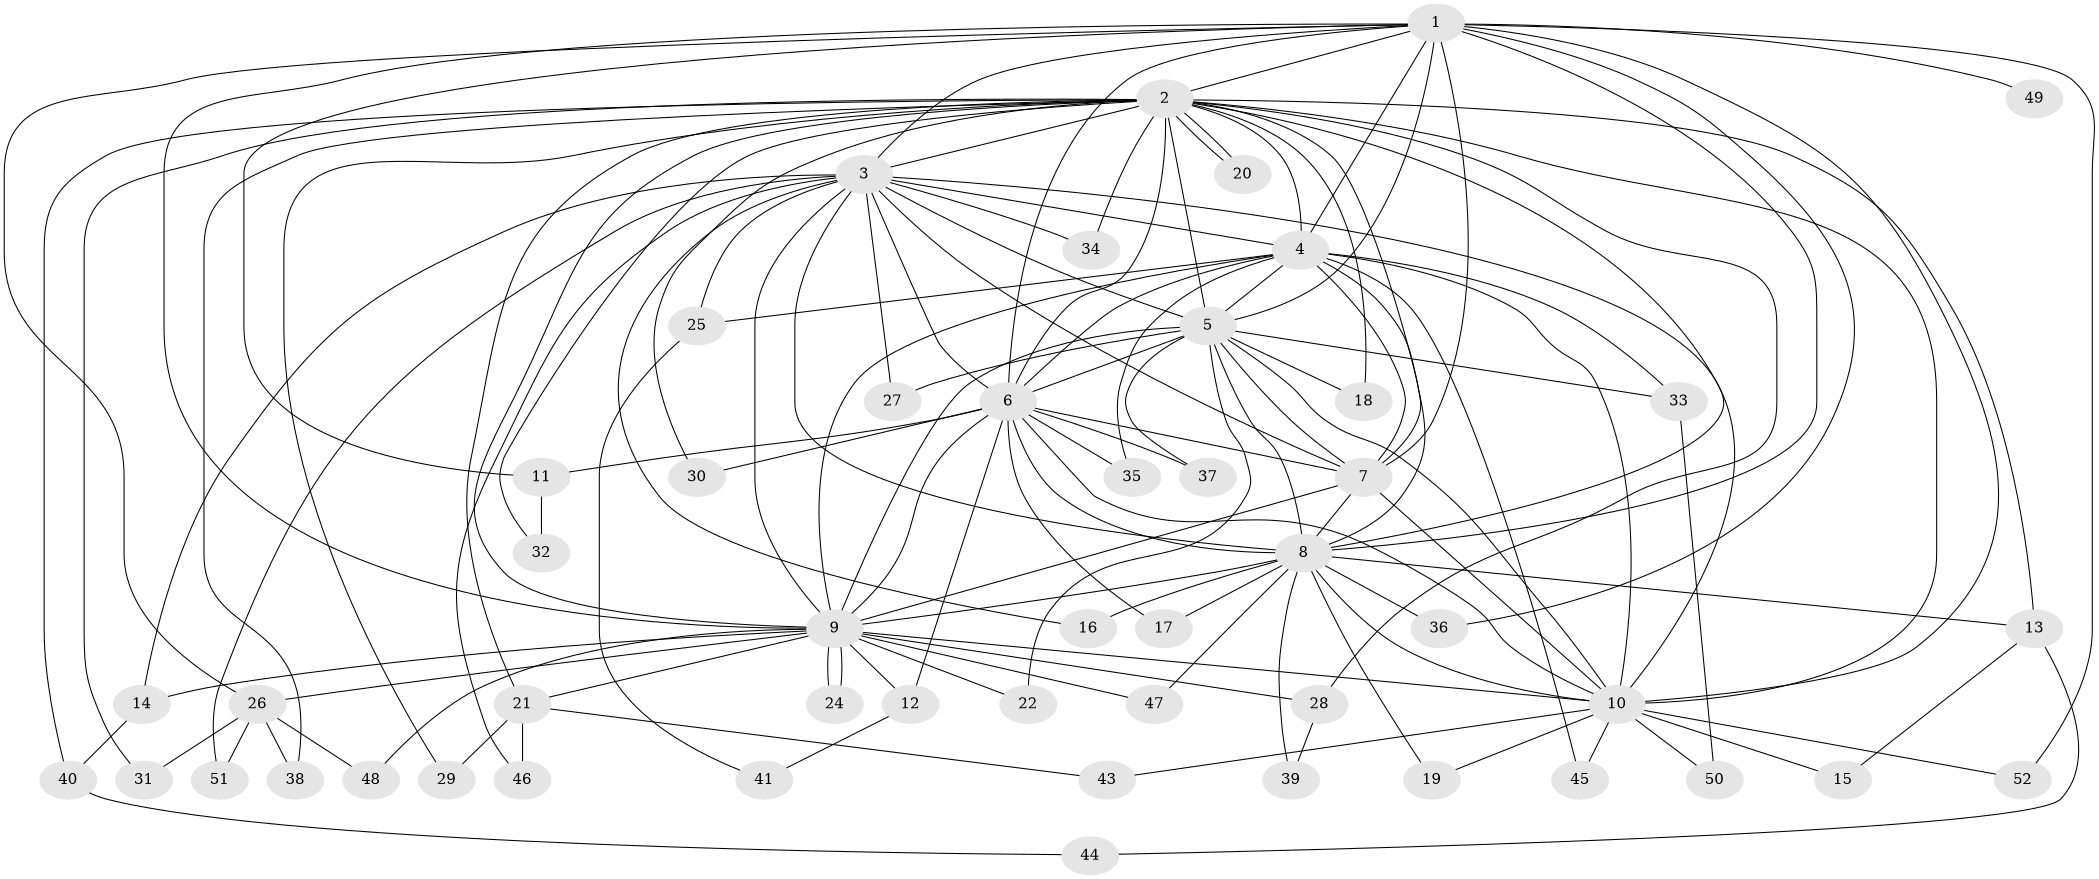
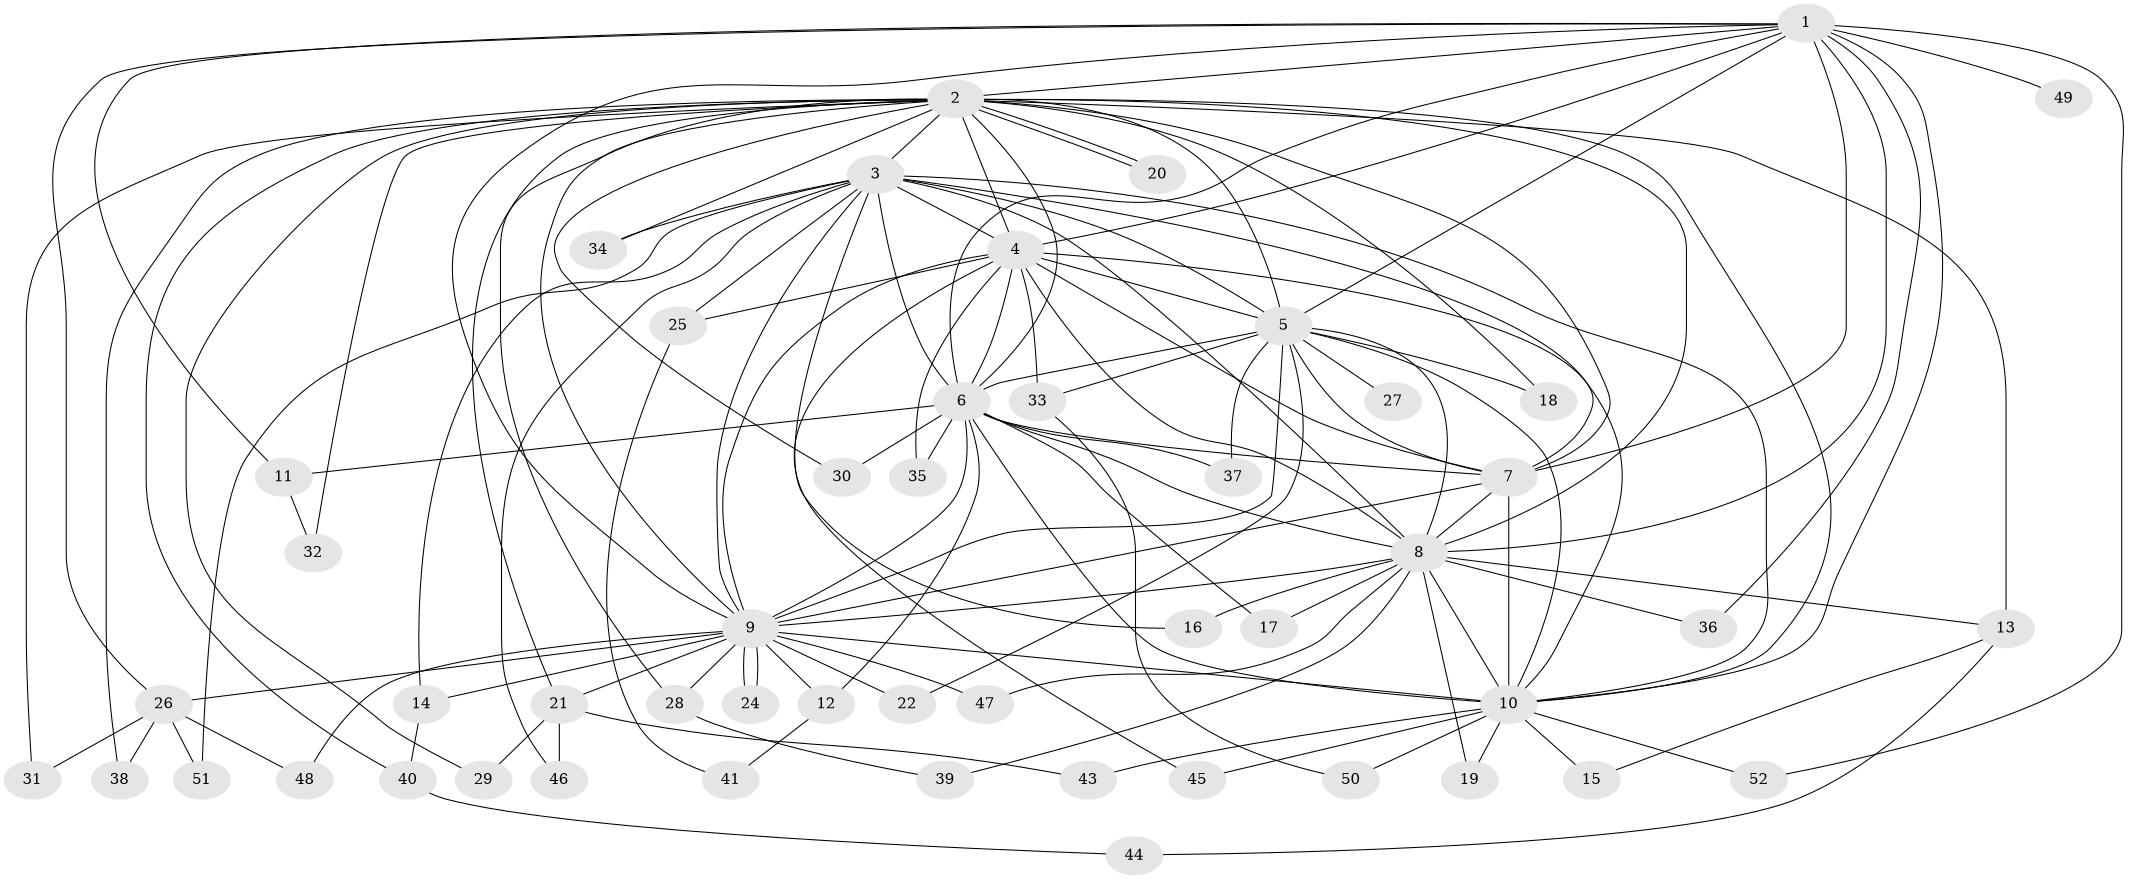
(1128, 49) -> none
(878, 288) -> none
